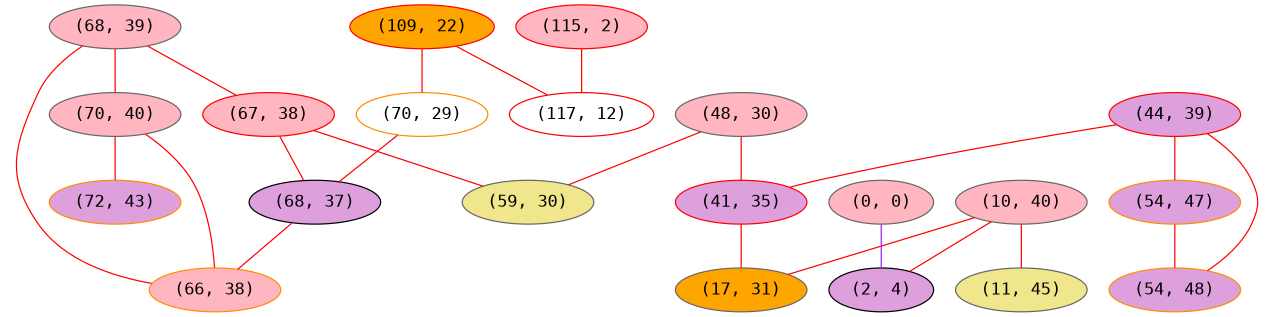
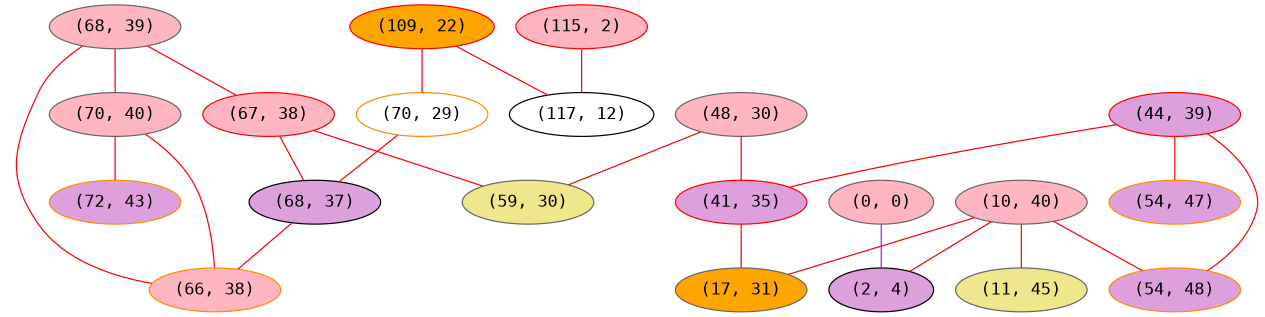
(582, 114) -> (582, 114)
(1175, 246) -> (1098, 246)
